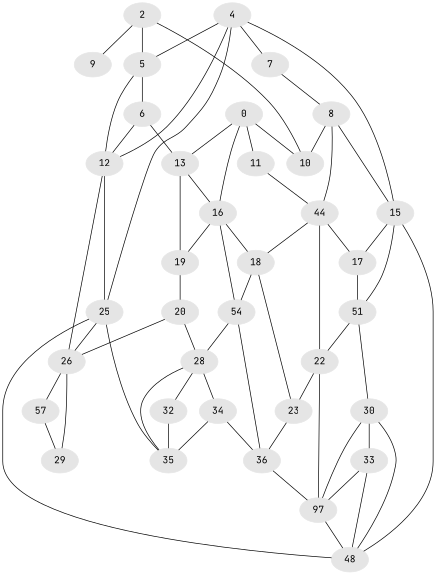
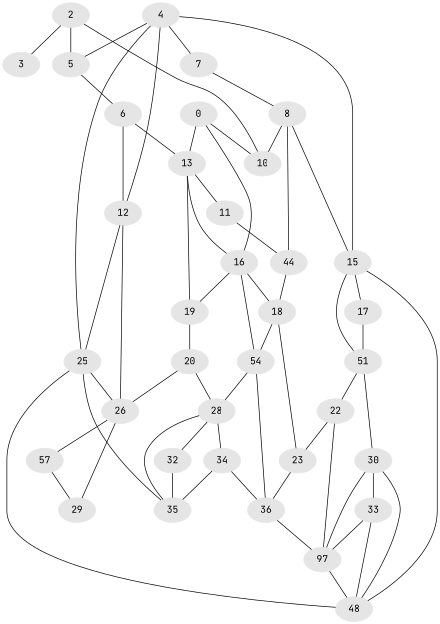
(93, 65) -> (21, 65)
(114, 111) -> none
(250, 139) -> (206, 188)
(339, 238) -> none
(320, 287) -> none
